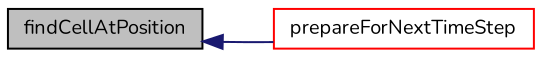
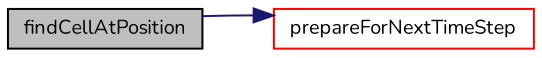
(248, 42) -> (228, 16)
